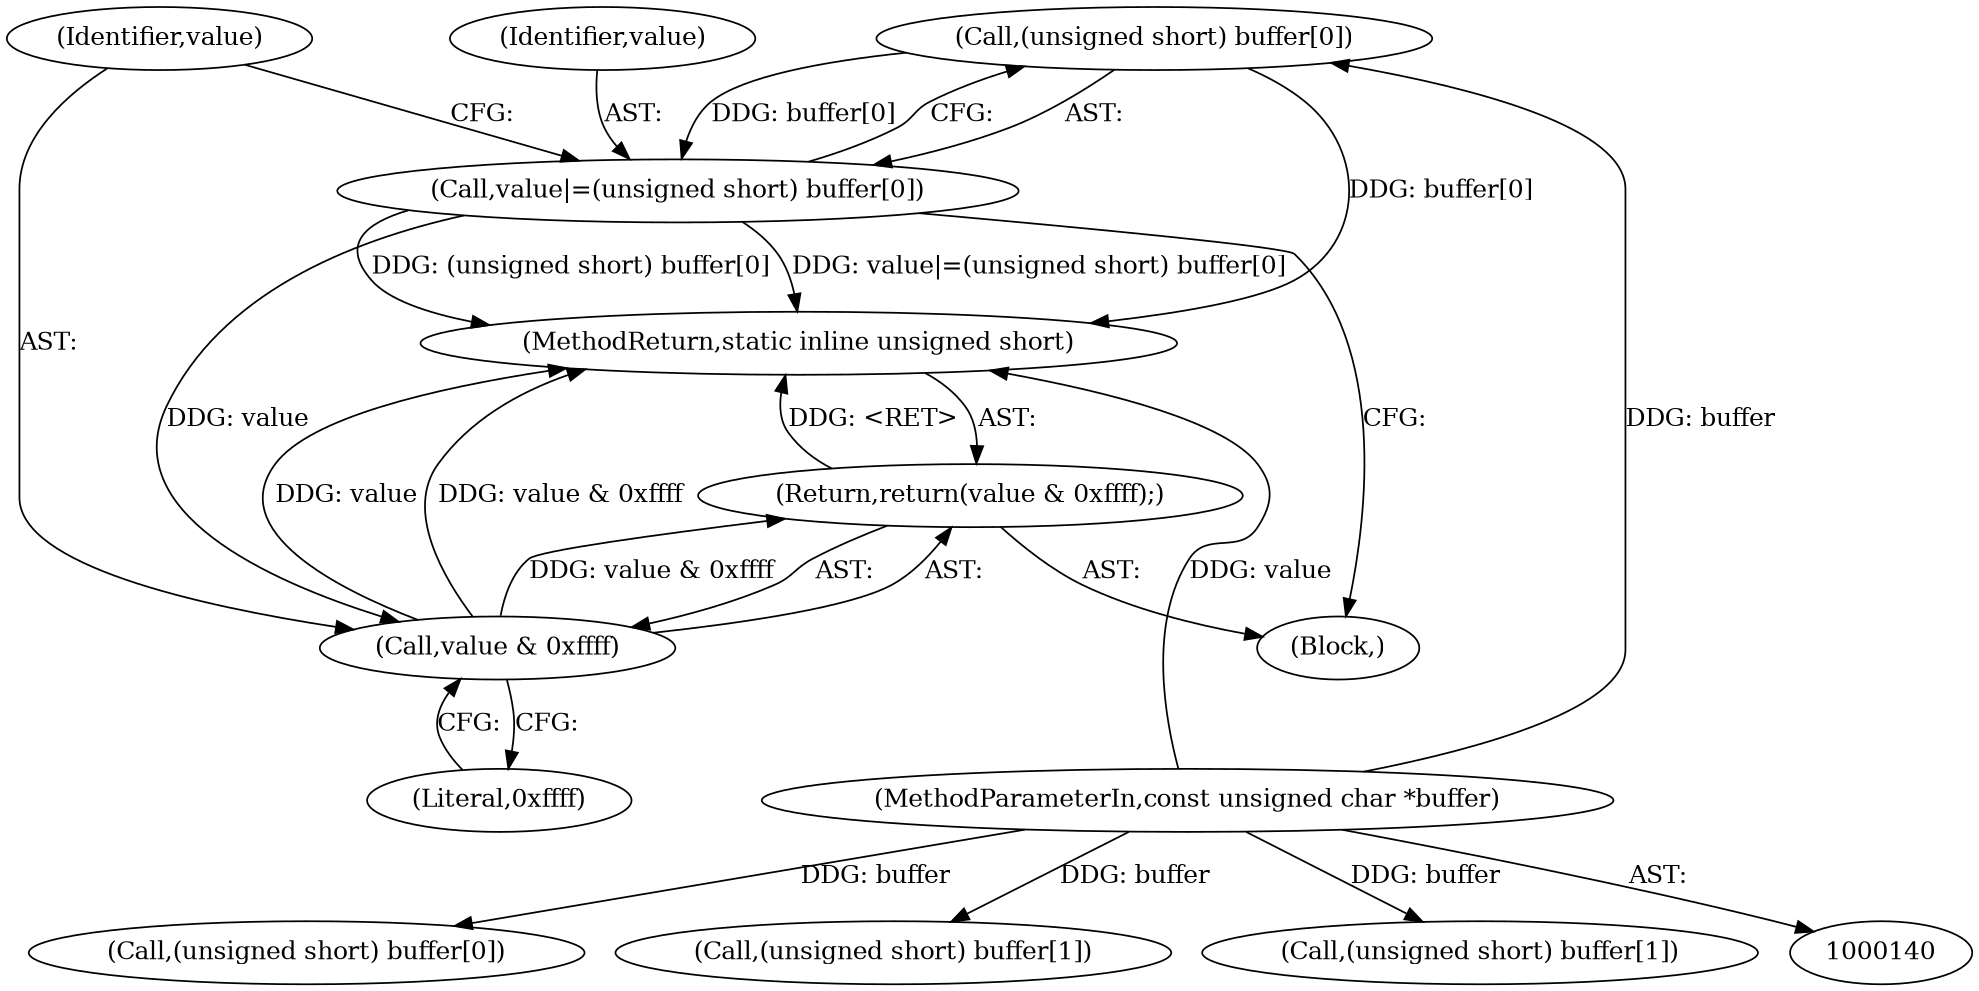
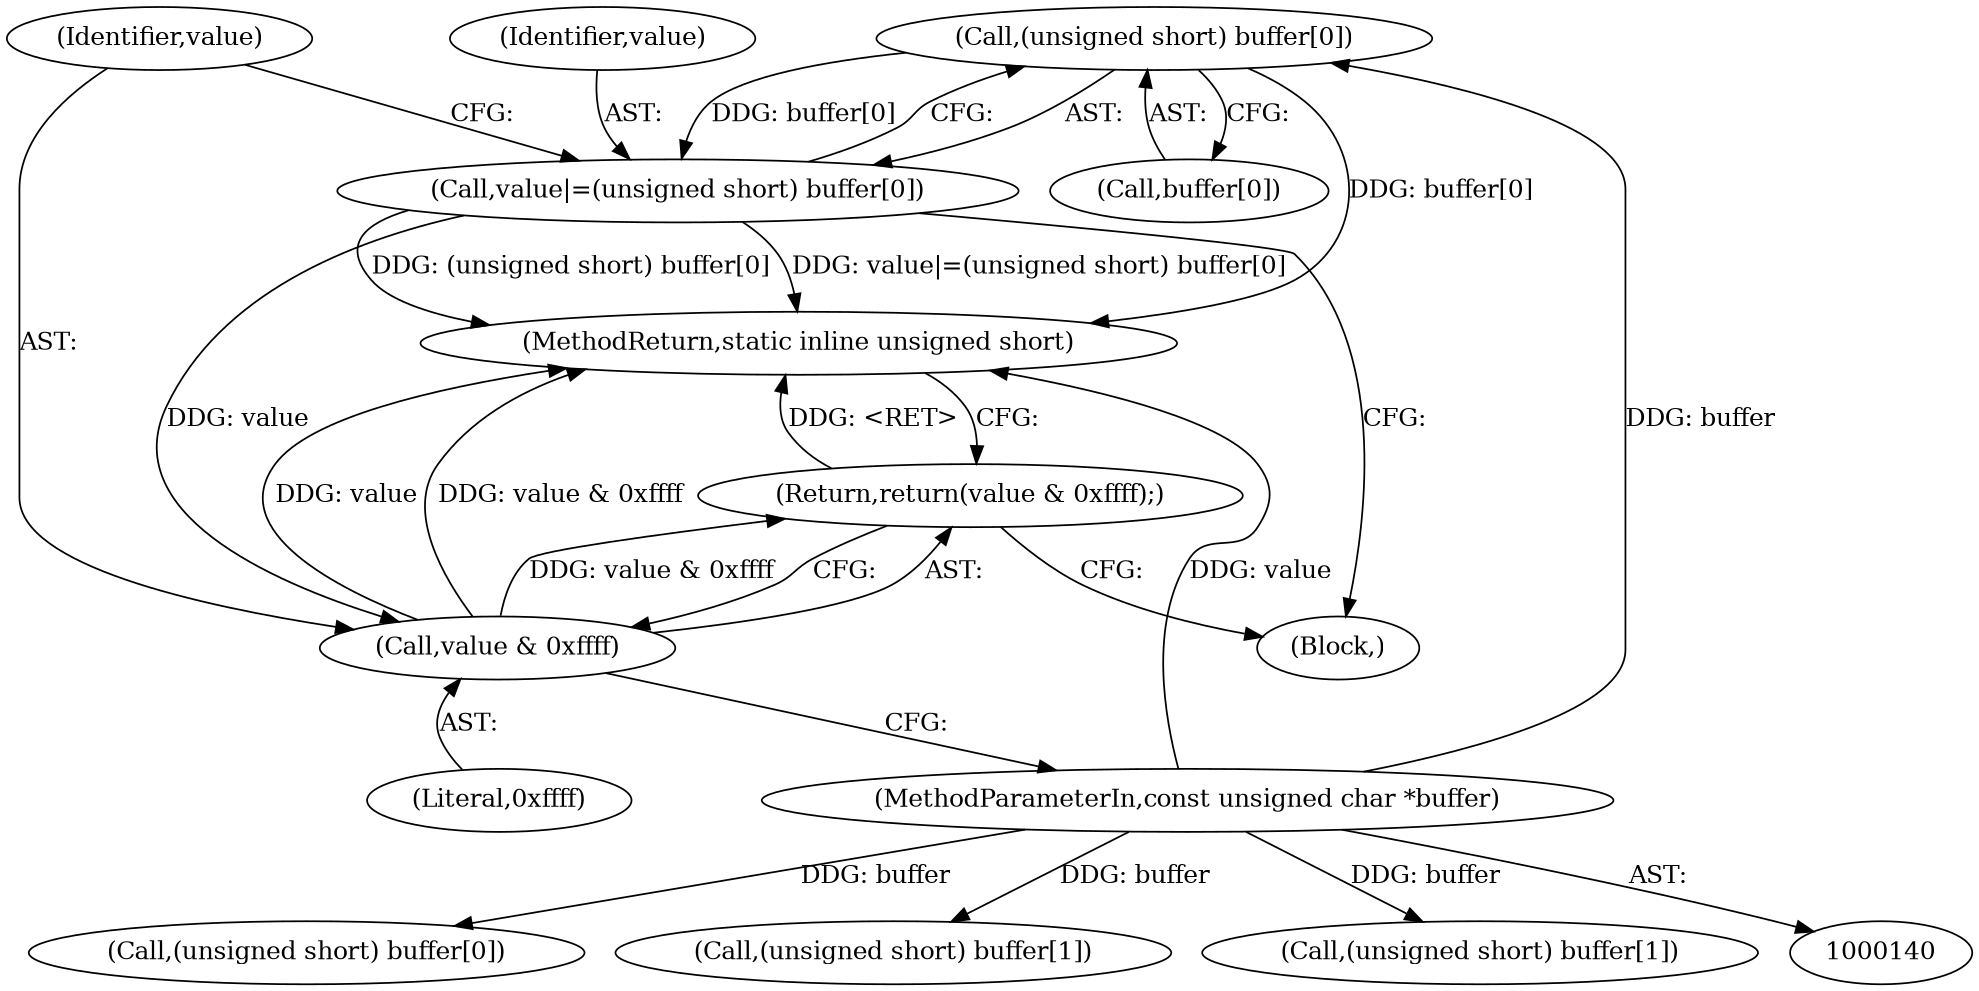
none -> (1189, 191)
(1012, 419) -> (1012, 419)
(849, 572) -> (849, 572)
(1116, 572) -> (1116, 572)
(514, 715) -> (823, 720)
(473, 724) -> (473, 724)
